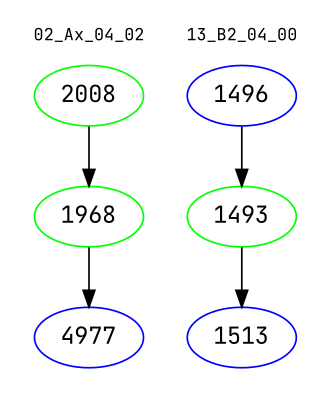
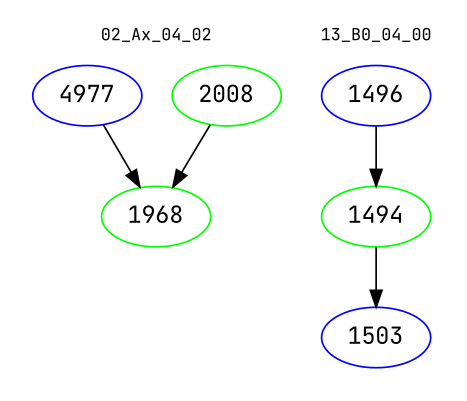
(243, 36) -> (377, 36)
(242, 217) -> (376, 217)
(89, 269) -> (117, 149)
(242, 338) -> (376, 338)
